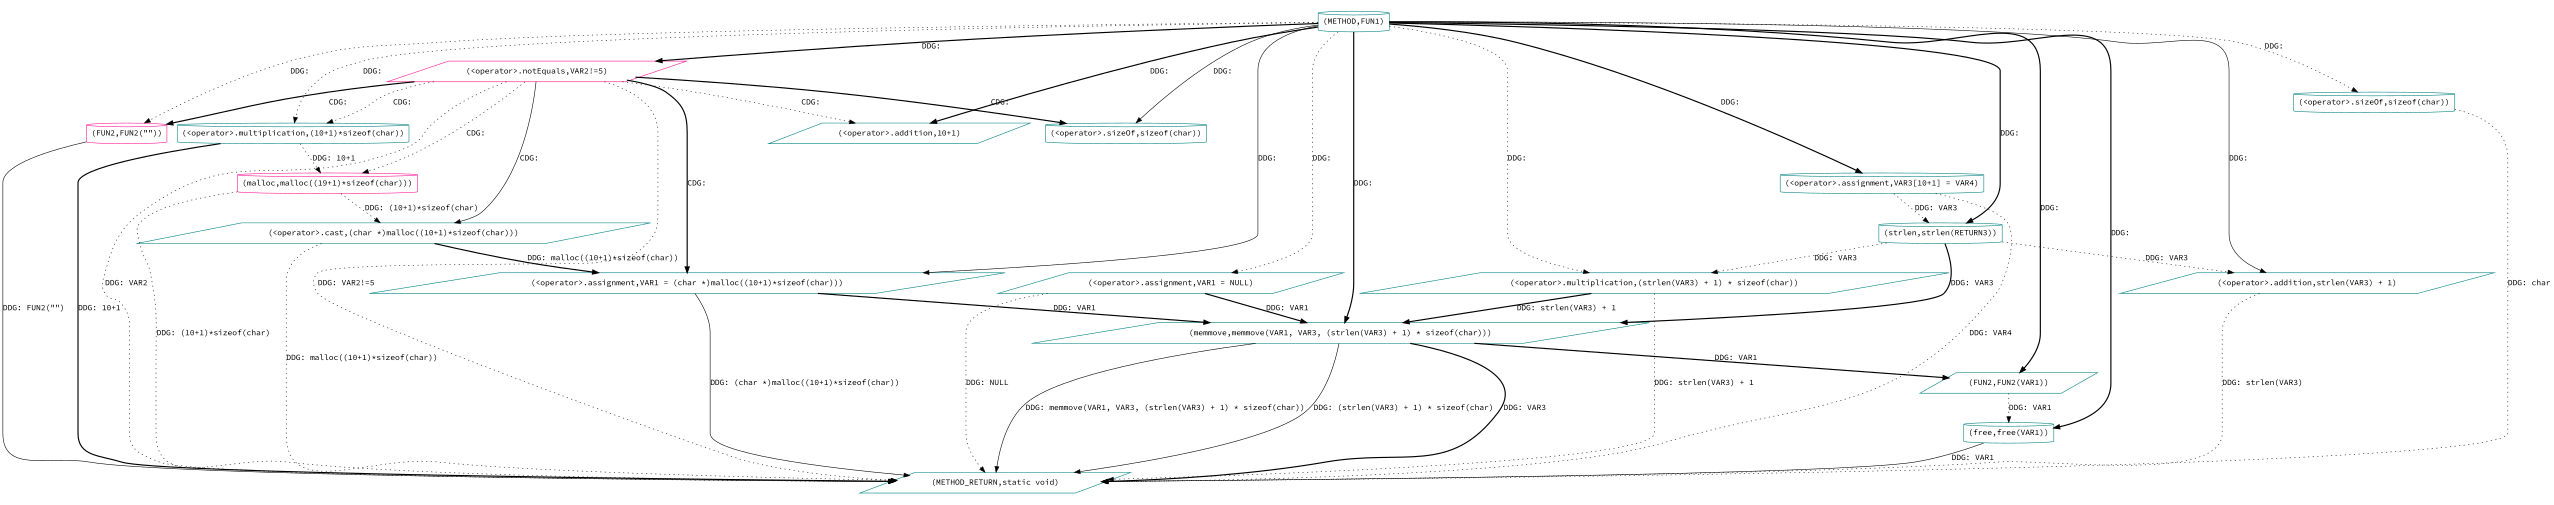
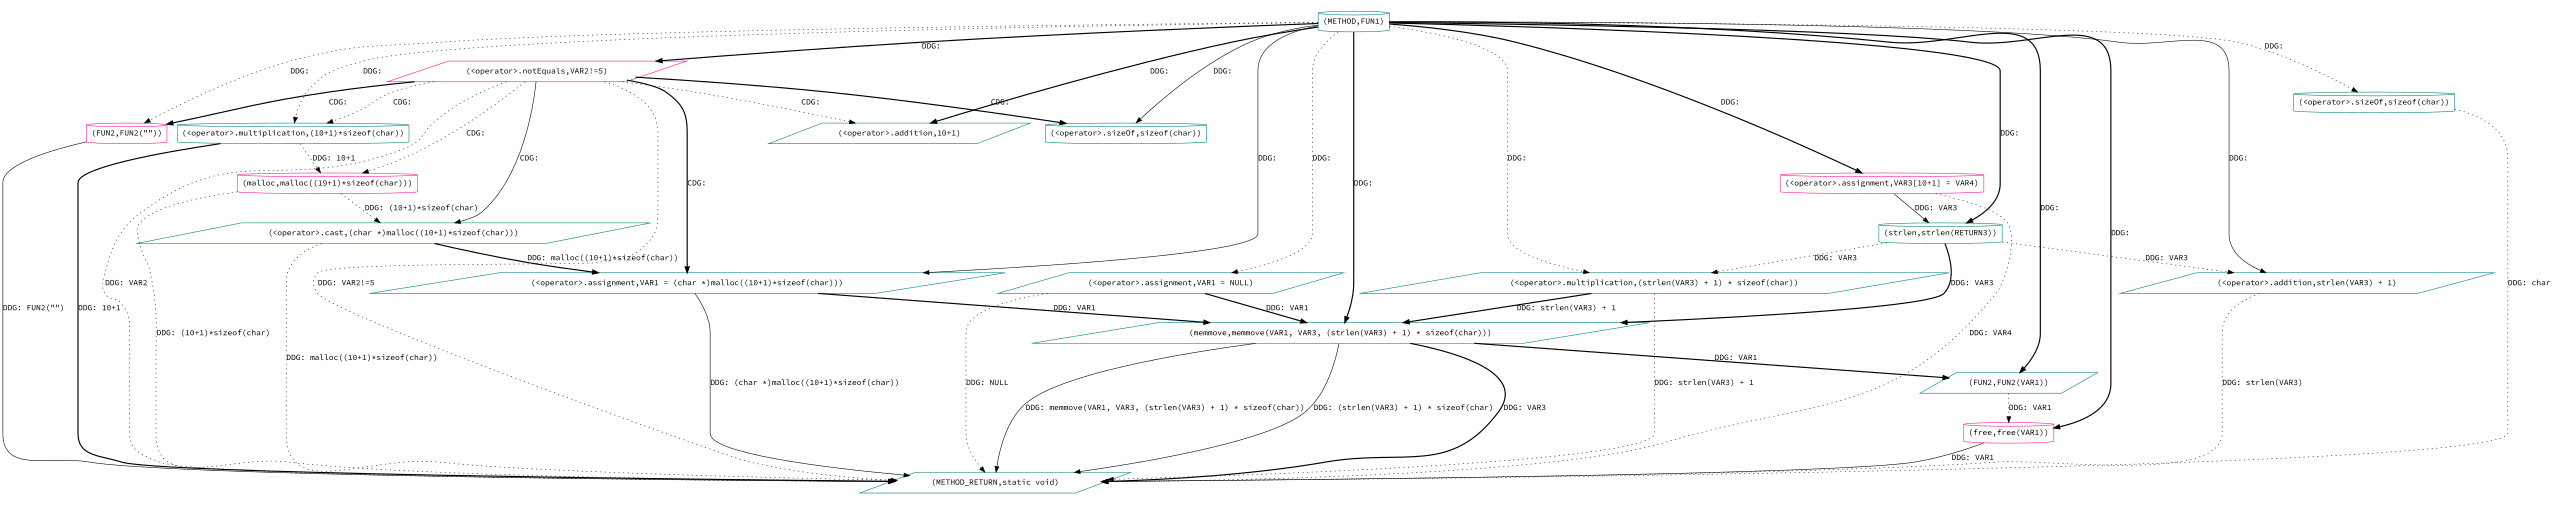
(1882, 183) -> (1882, 183)
(1909, 206) -> (1909, 206)
(2009, 433) -> (2009, 433)
